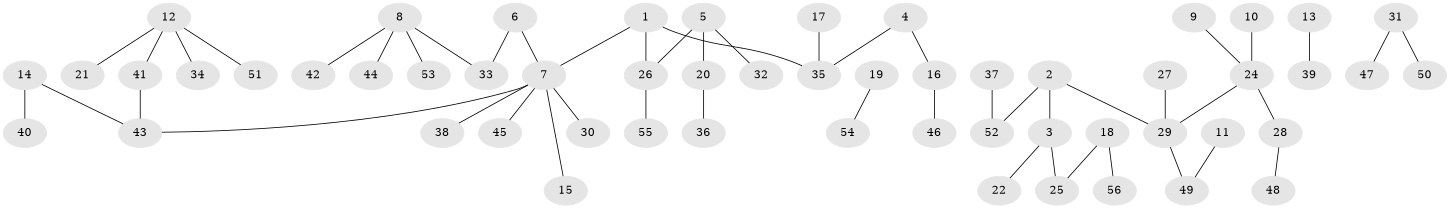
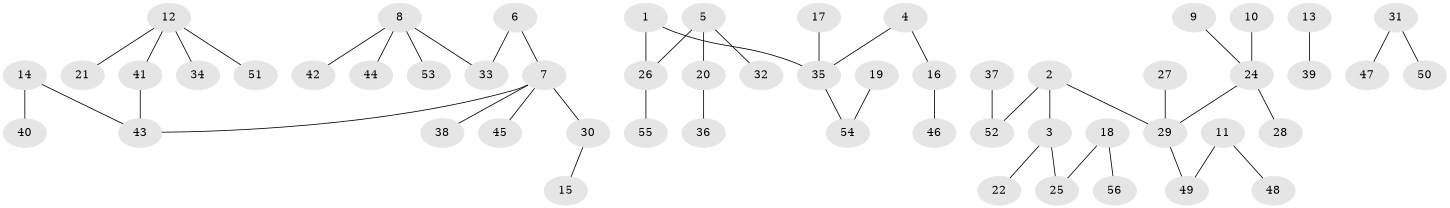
(595, 46) -> none
none -> (833, 104)
(555, 133) -> (577, 162)
(1277, 162) -> (1248, 162)
